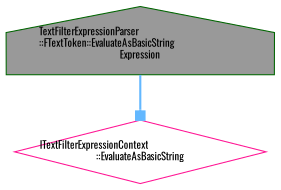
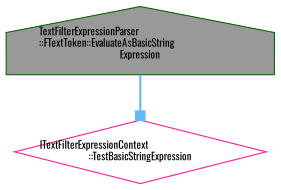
(140, 152) -> (140, 152)
